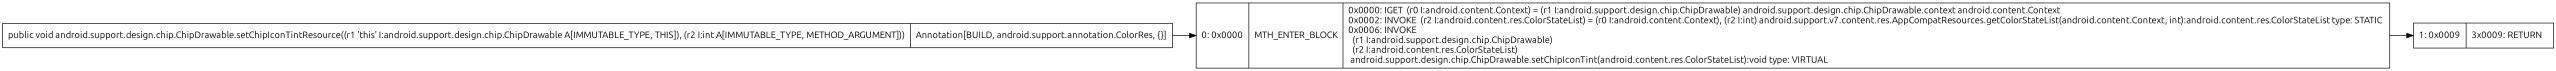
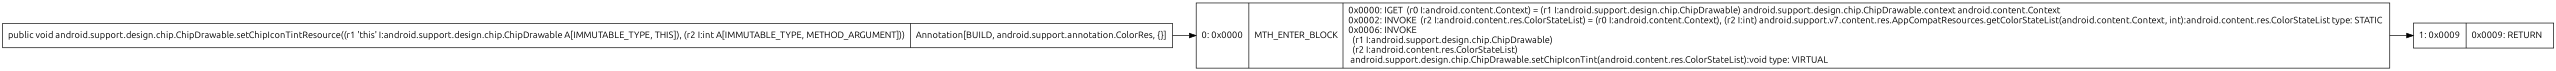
(2510, 35) -> (2510, 35)
